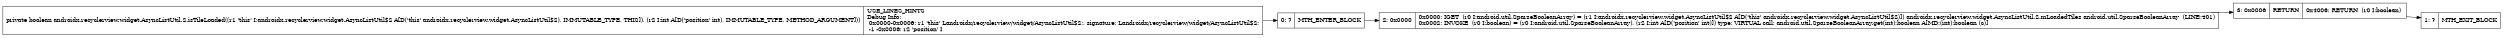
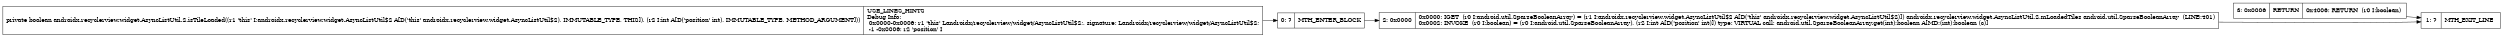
(2220, 13) -> (2318, 23)
(2469, 20) -> (2469, 20)
